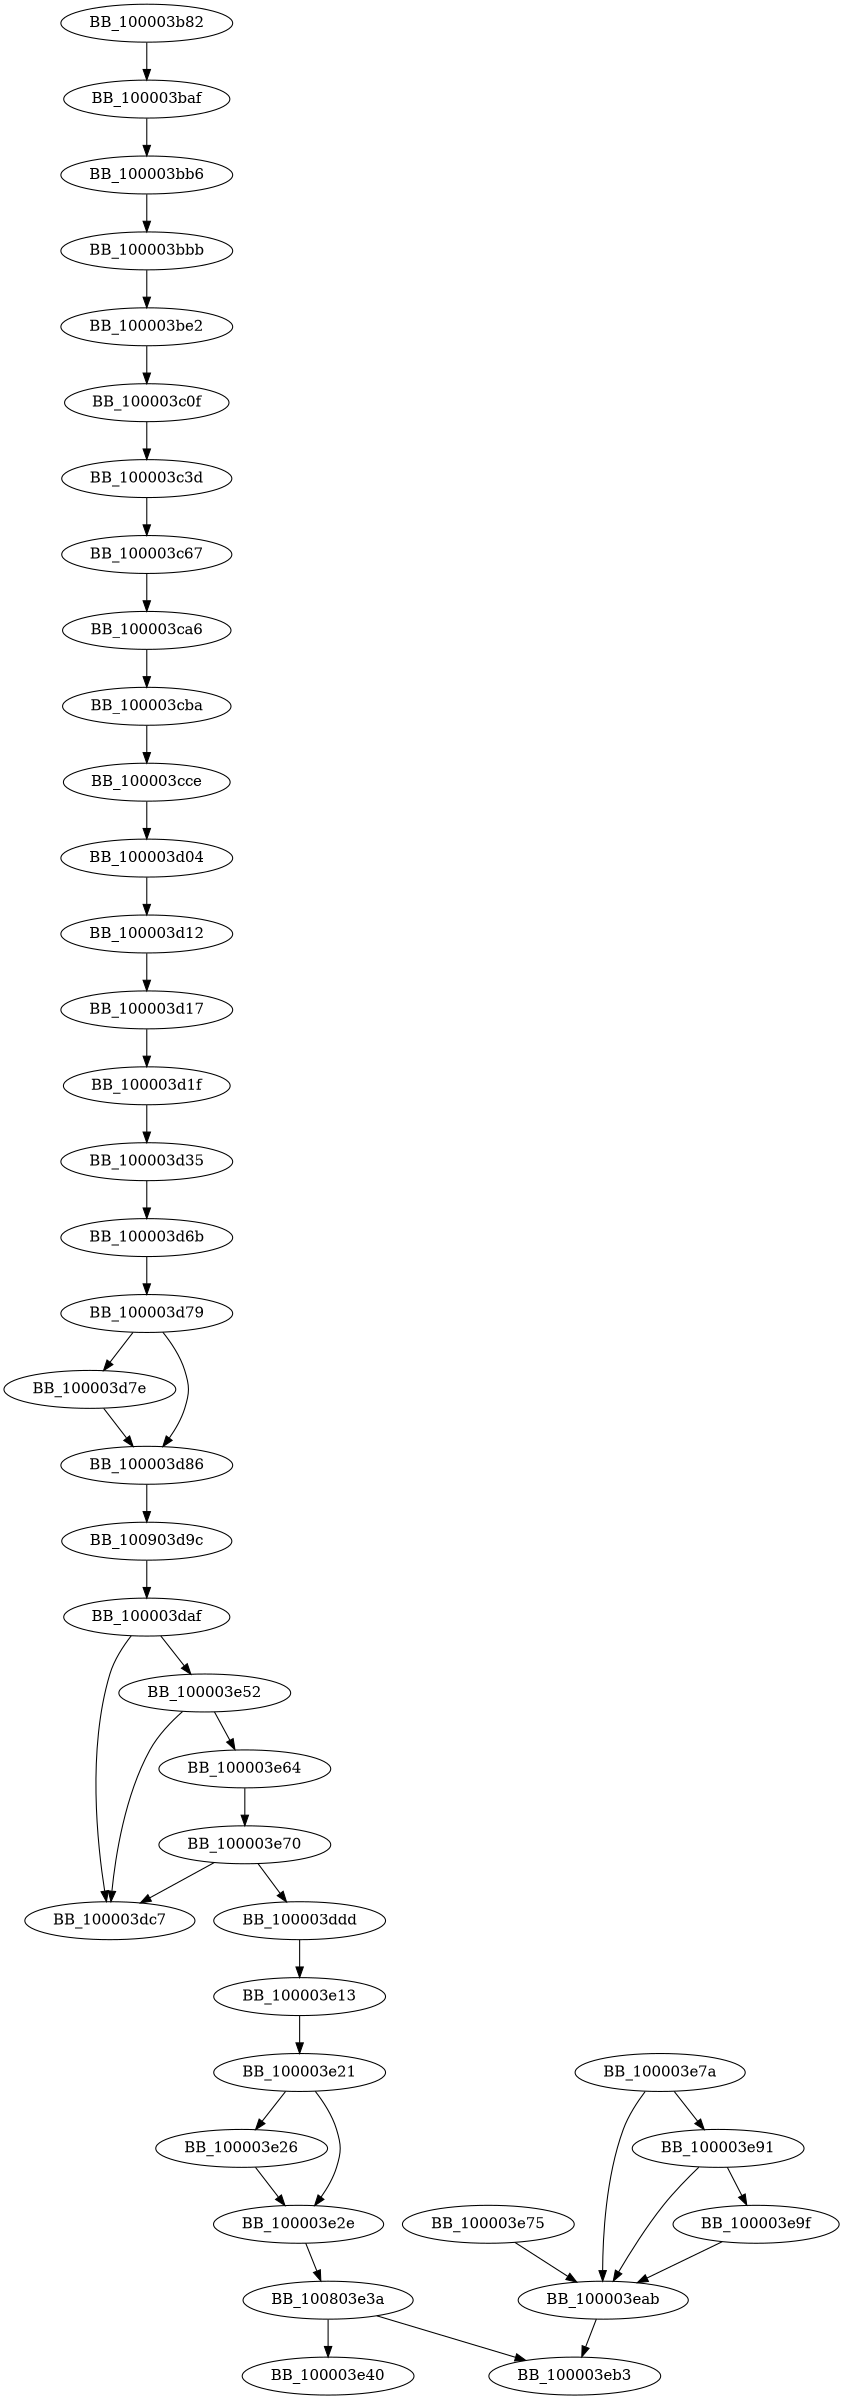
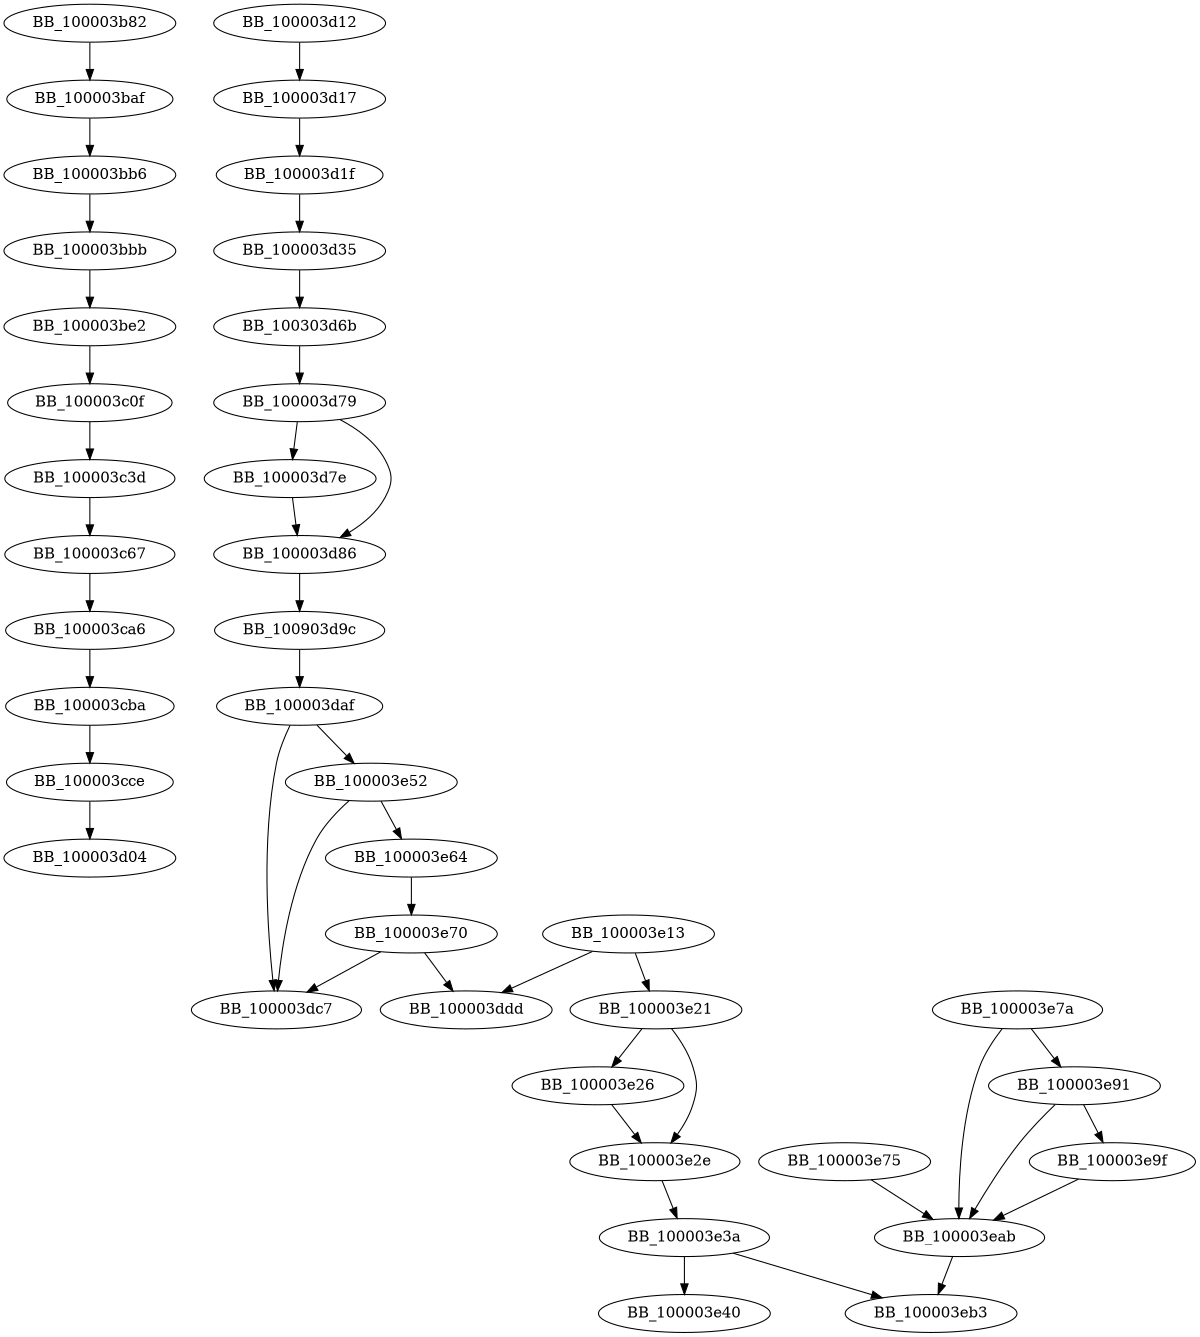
(147, 891) -> none
(147, 1238) -> (300, 327)
(300, 1953) -> (552, 970)
(328, 2300) -> (684, 1238)
